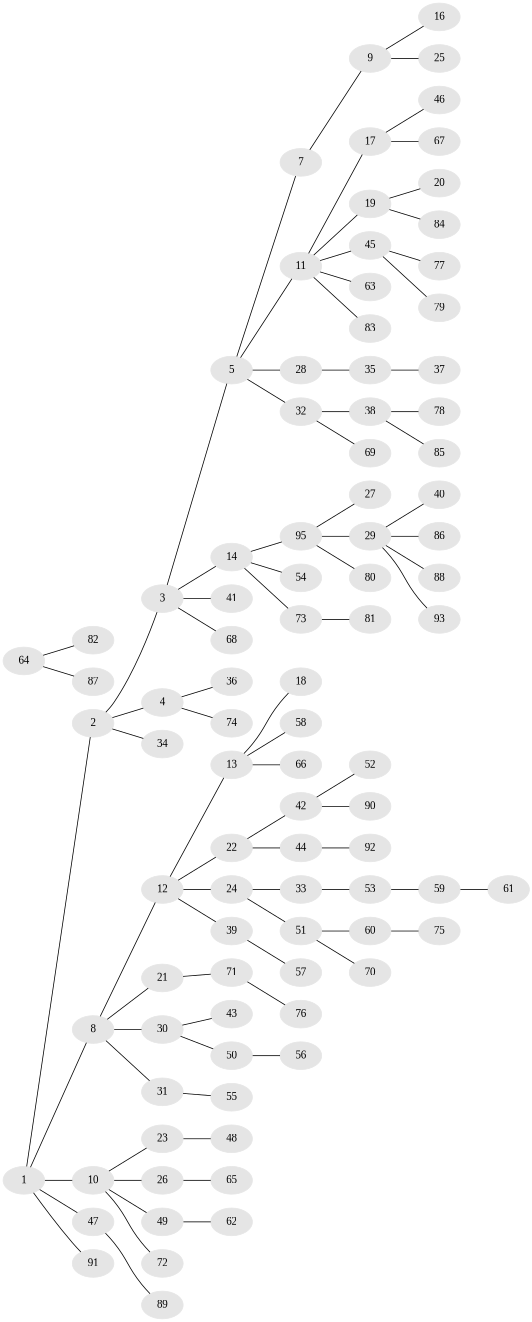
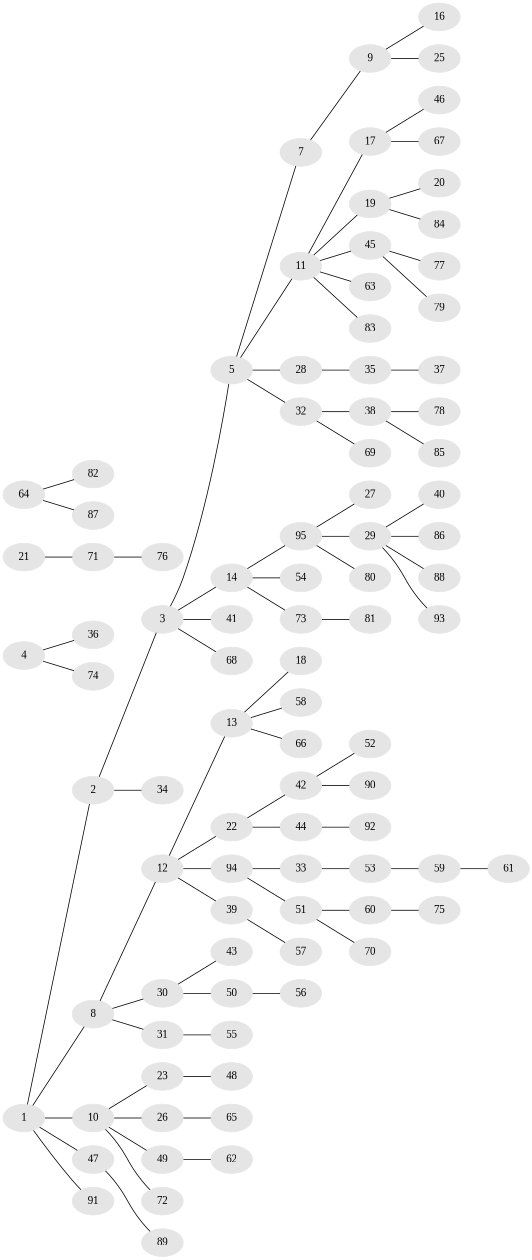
(128, 713) -> none
(232, 889) -> (232, 869)
(128, 1004) -> none
